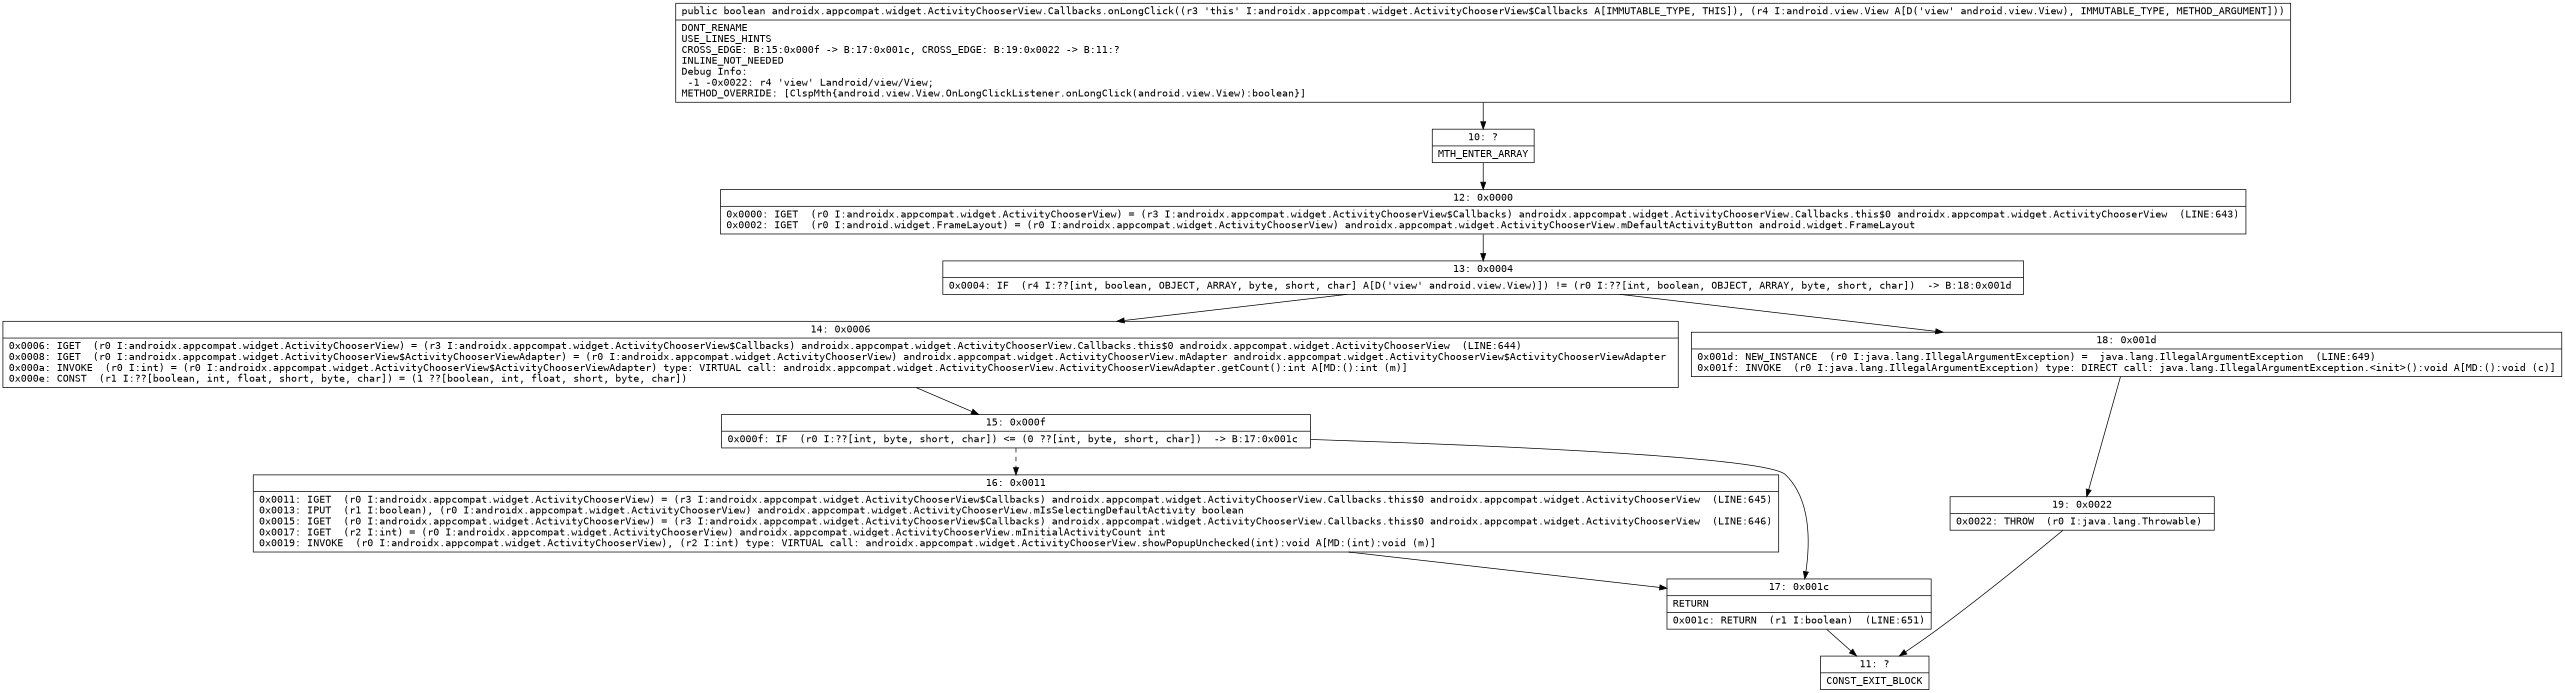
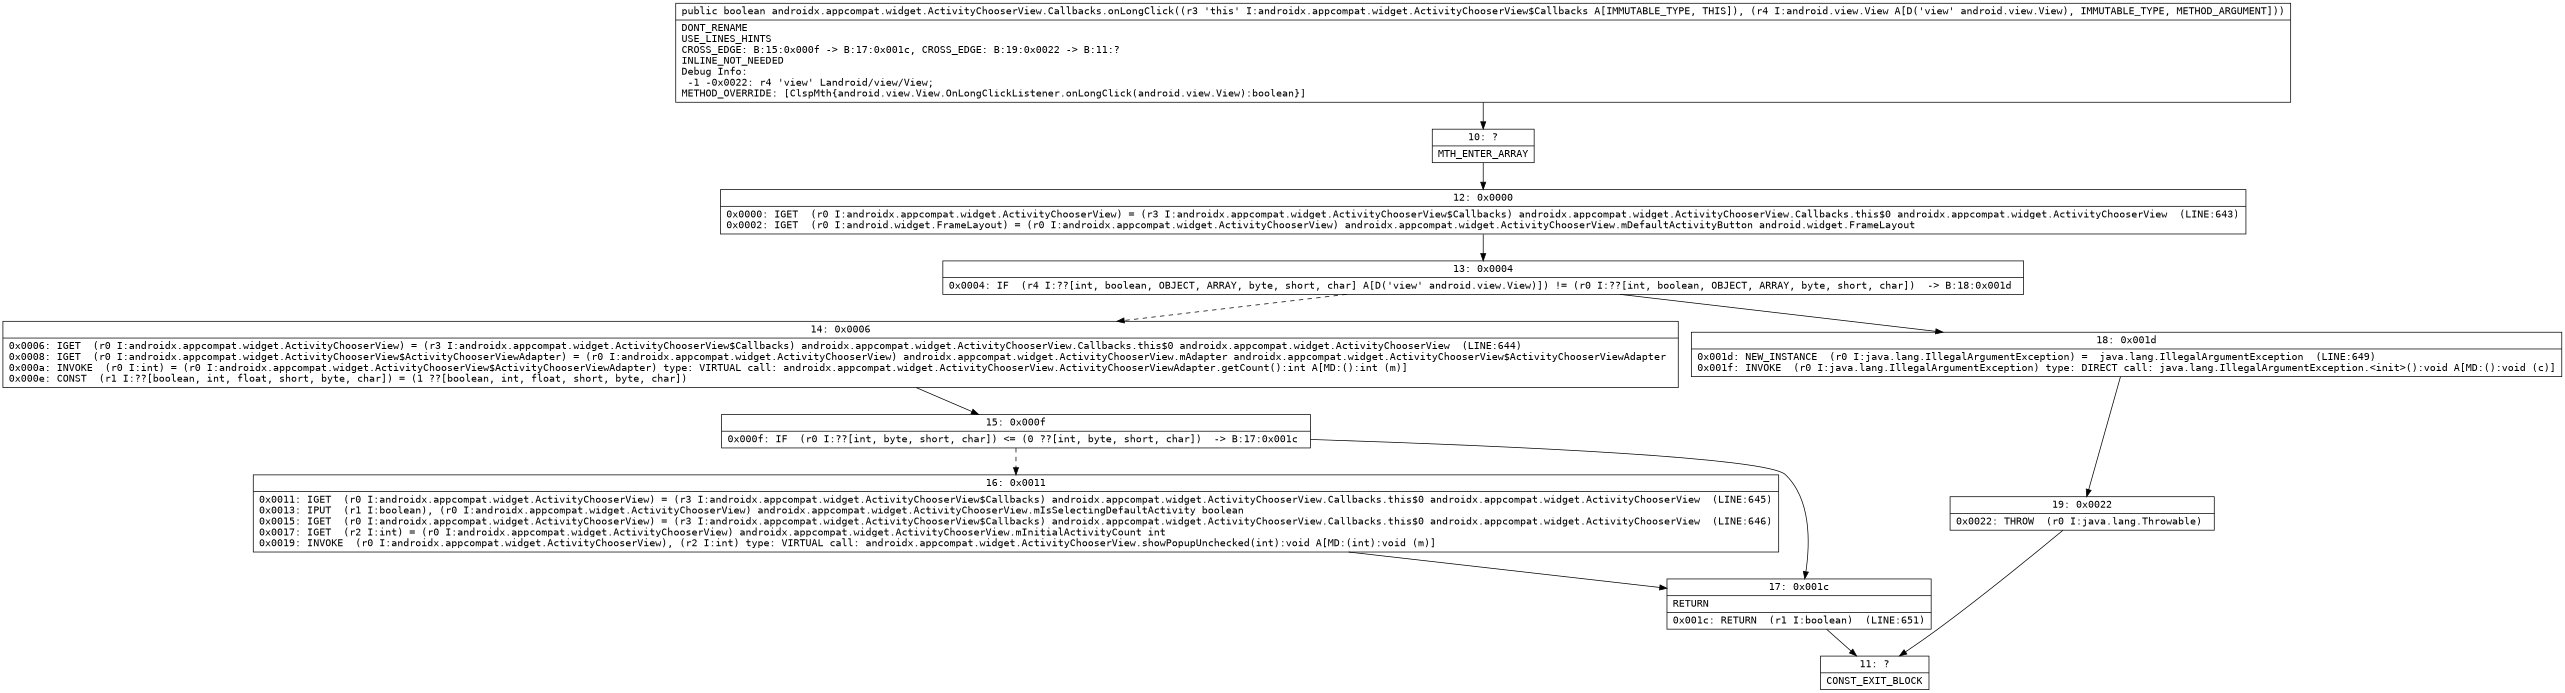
(1235, 307) -> (1235, 307)
